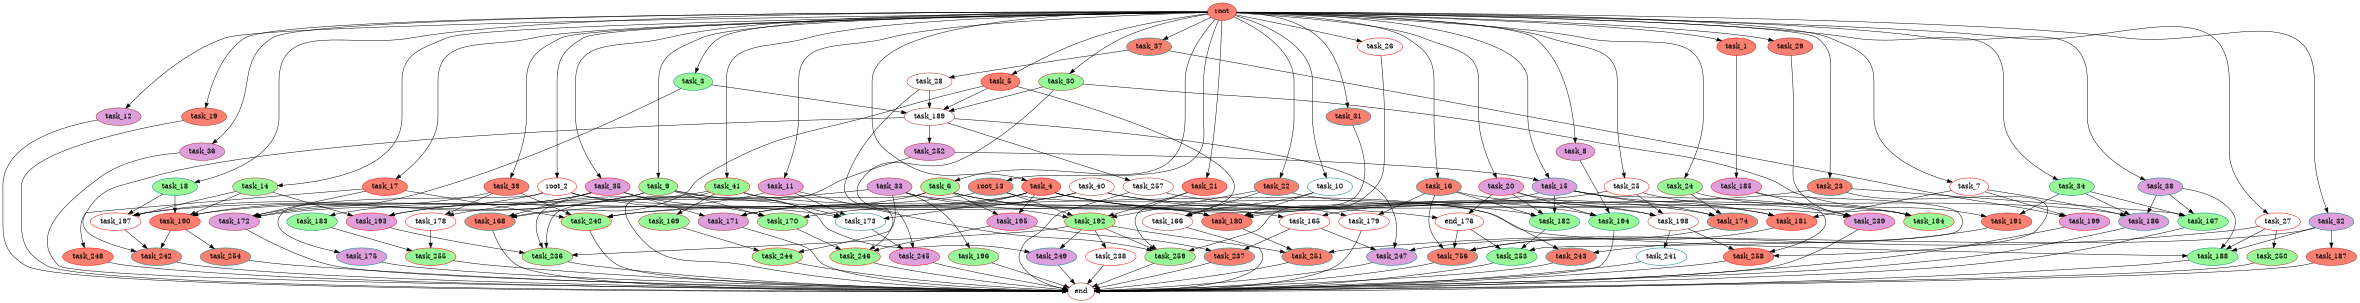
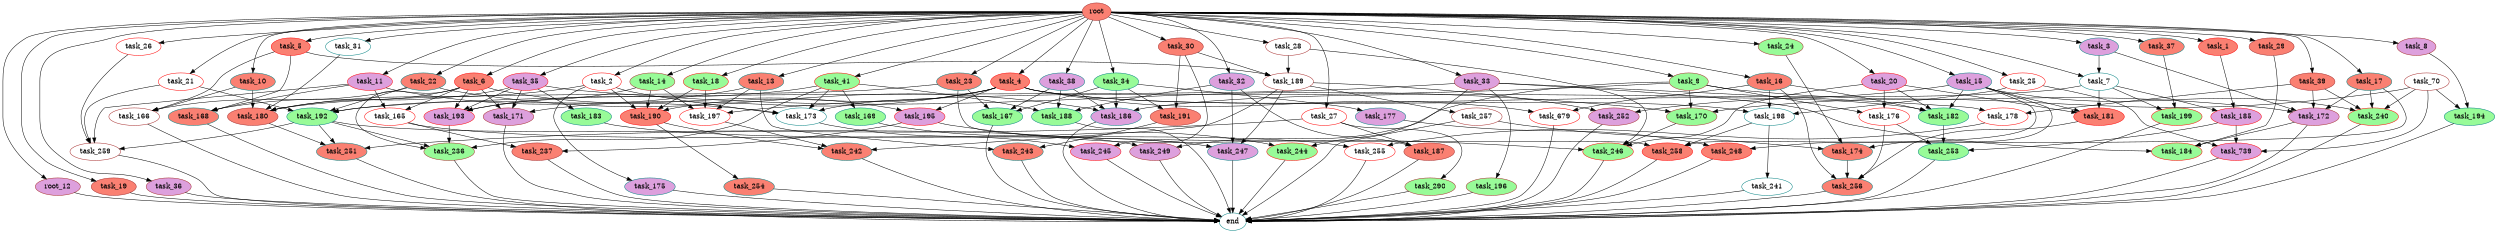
none -> (1321, 36)
(1041, 63) -> (1179, 27)
(693, 82) -> (2099, 47)
(1061, 82) -> (1181, 47)
none -> (2155, 95)
none -> (463, 97)
(807, 98) -> (2099, 62)
(119, 117) -> (58, 187)
(1348, 117) -> (348, 47)
none -> (1381, 117)
(1245, 159) -> (1725, 102)
(175, 187) -> (706, 82)
(385, 187) -> (2369, 82)
(557, 187) -> (602, 82)
(940, 187) -> (474, 82)
(991, 187) -> (761, 82)
(1092, 187) -> (2427, 82)
(1205, 187) -> (181, 82)
(1330, 187) -> (253, 82)
(1969, 187) -> (2099, 82)
(1467, 202) -> (379, 97)
(1554, 203) -> (1749, 104)
(1801, 205) -> (2259, 131)
(664, 222) -> (860, 117)
(1090, 222) -> (312, 117)
(1364, 222) -> (1555, 117)
(1459, 222) -> (1884, 117)
(1673, 222) -> (1769, 117)
(1870, 222) -> (2236, 152)
(2084, 222) -> (2177, 117)
(2244, 240) -> (1367, 131)
(431, 257) -> (1370, 152)
(1051, 257) -> (1155, 152)
(1111, 257) -> none
(1170, 257) -> (95, 152)
(1229, 257) -> (537, 152)
(1452, 257) -> (1847, 187)
(2272, 257) -> (1430, 187)
(1081, 292) -> (1233, 222)
